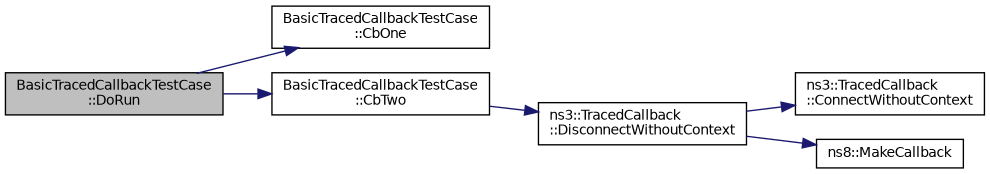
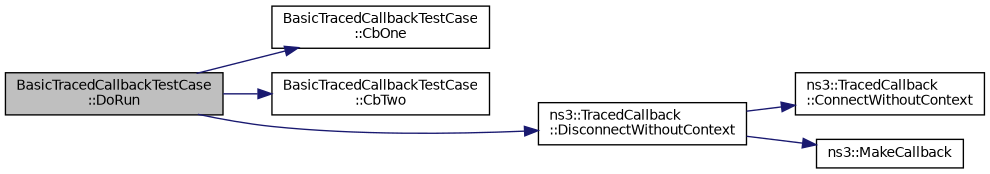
(507, 108) -> (361, 132)
(890, 154) -> (890, 154)
